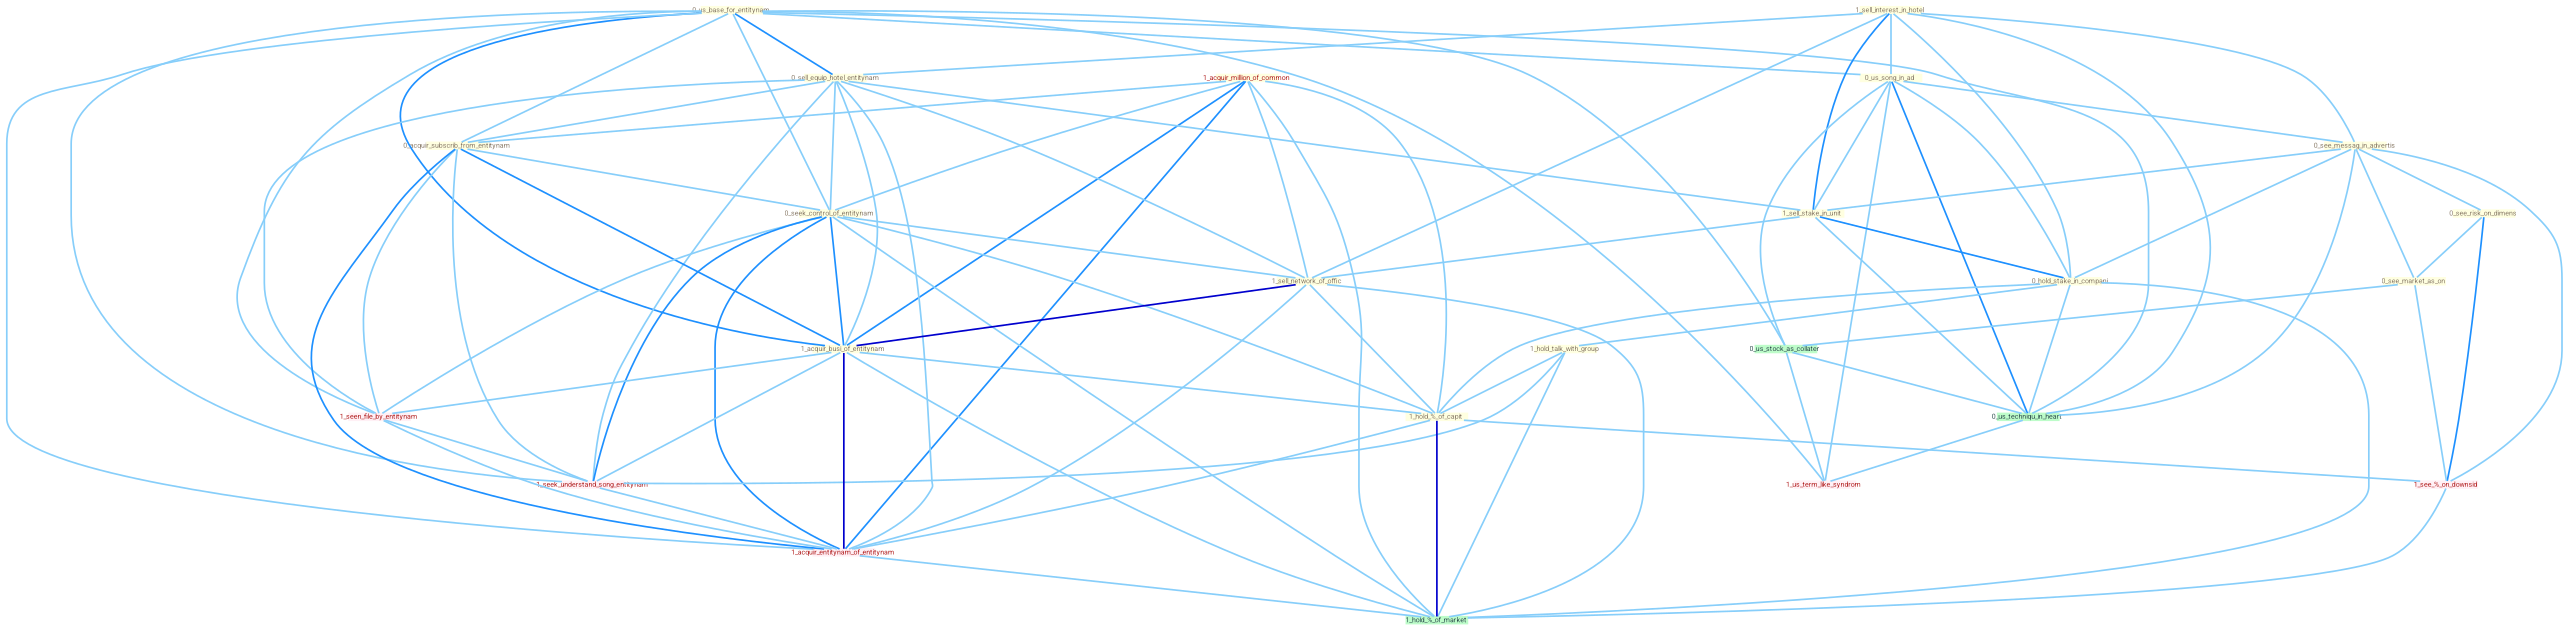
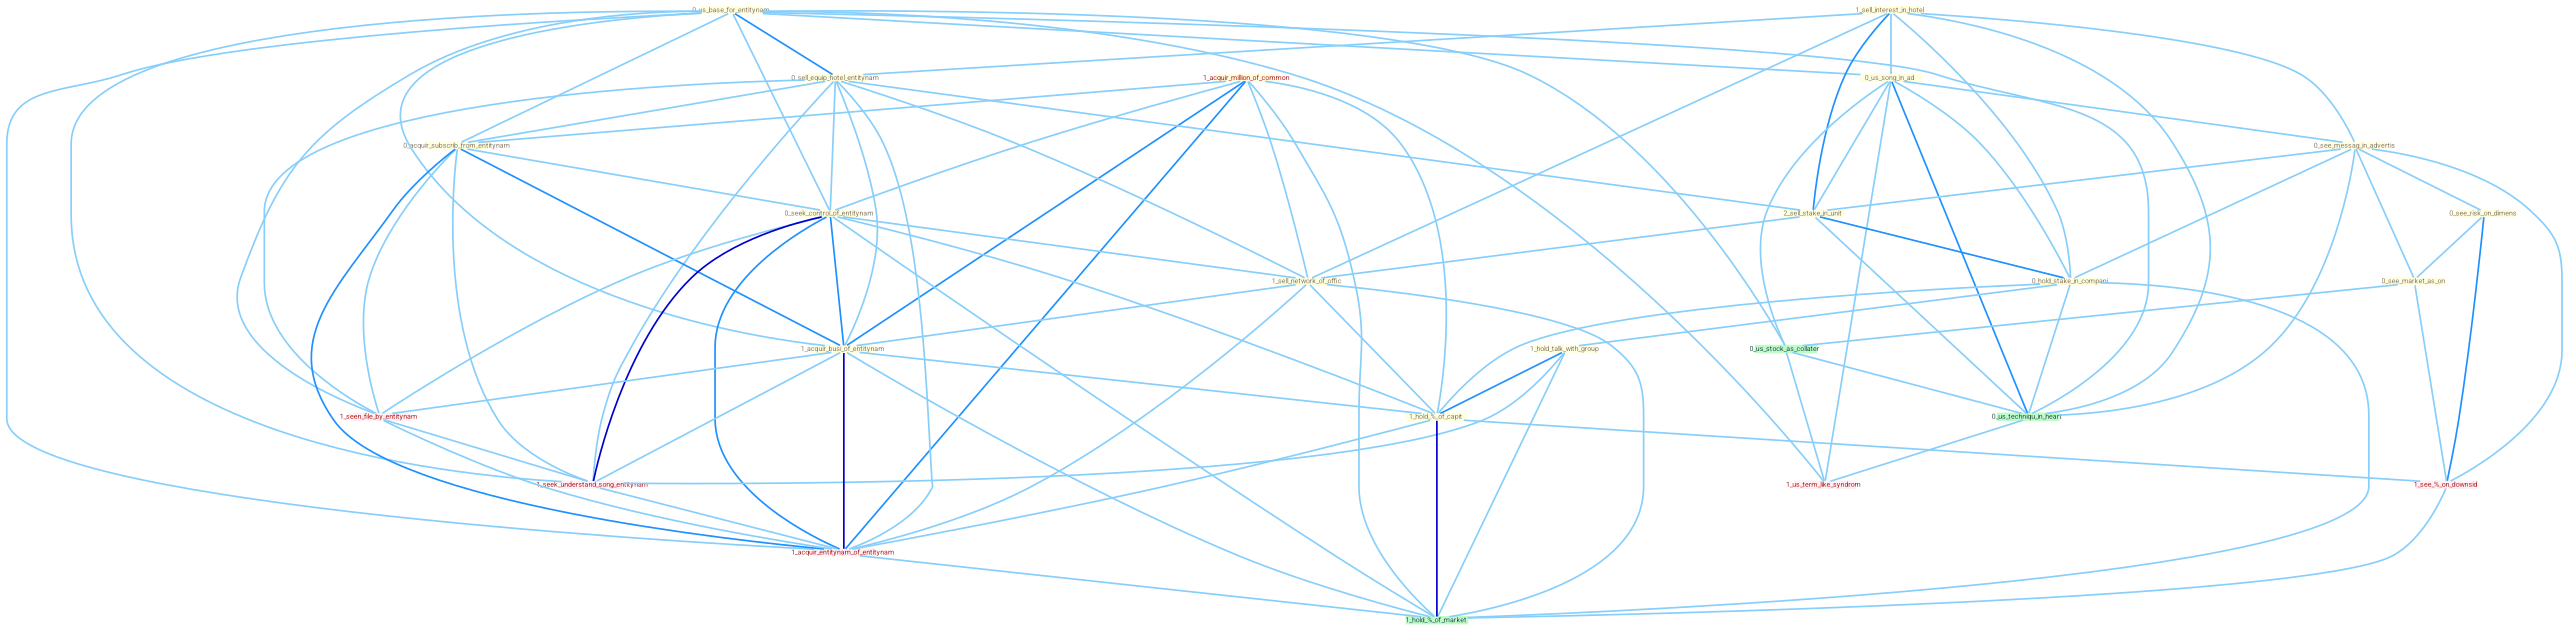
(417, 155) -> (417, 155)
(1813, 214) -> (1813, 214)
(676, 295) -> (676, 295)
(1076, 315) -> (1076, 315)
(1501, 383) -> (1501, 383)
